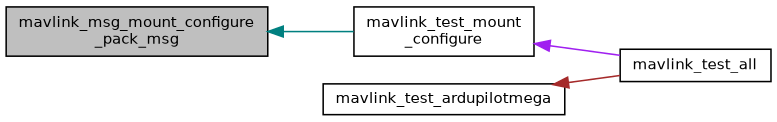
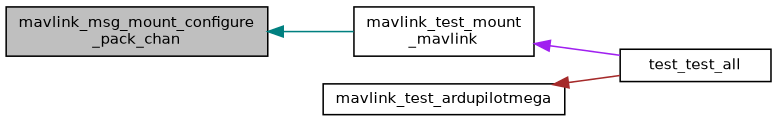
(137, 32) -> (137, 32)
(444, 32) -> (444, 32)
(696, 65) -> (696, 65)
